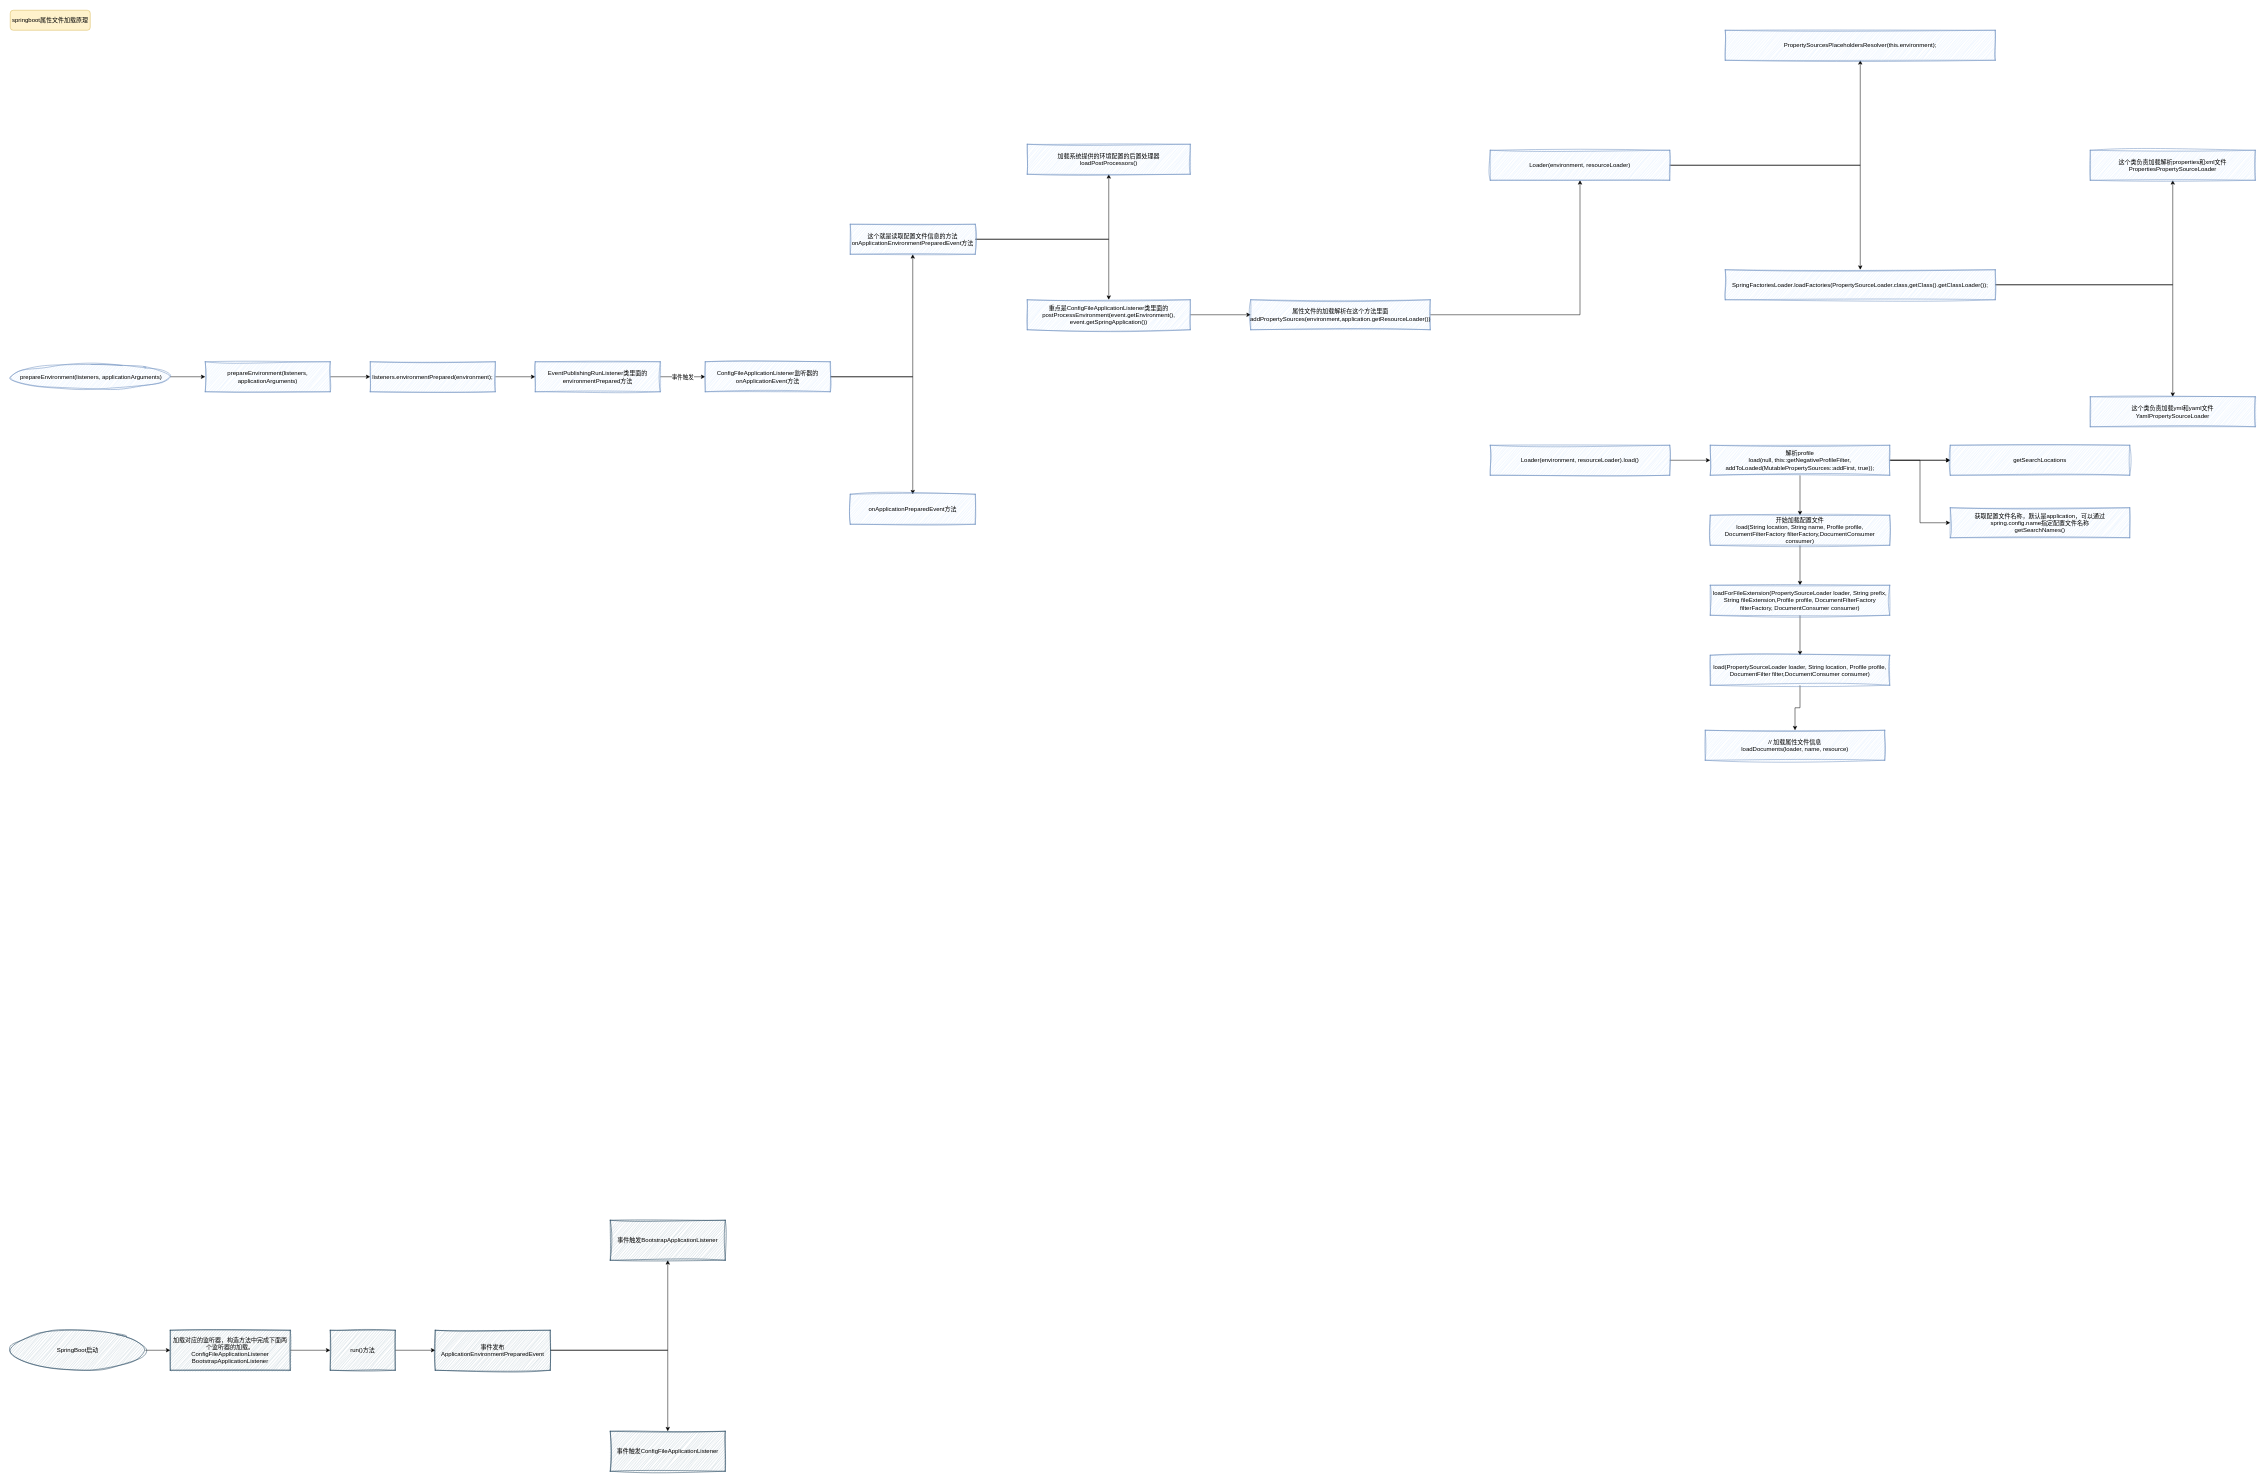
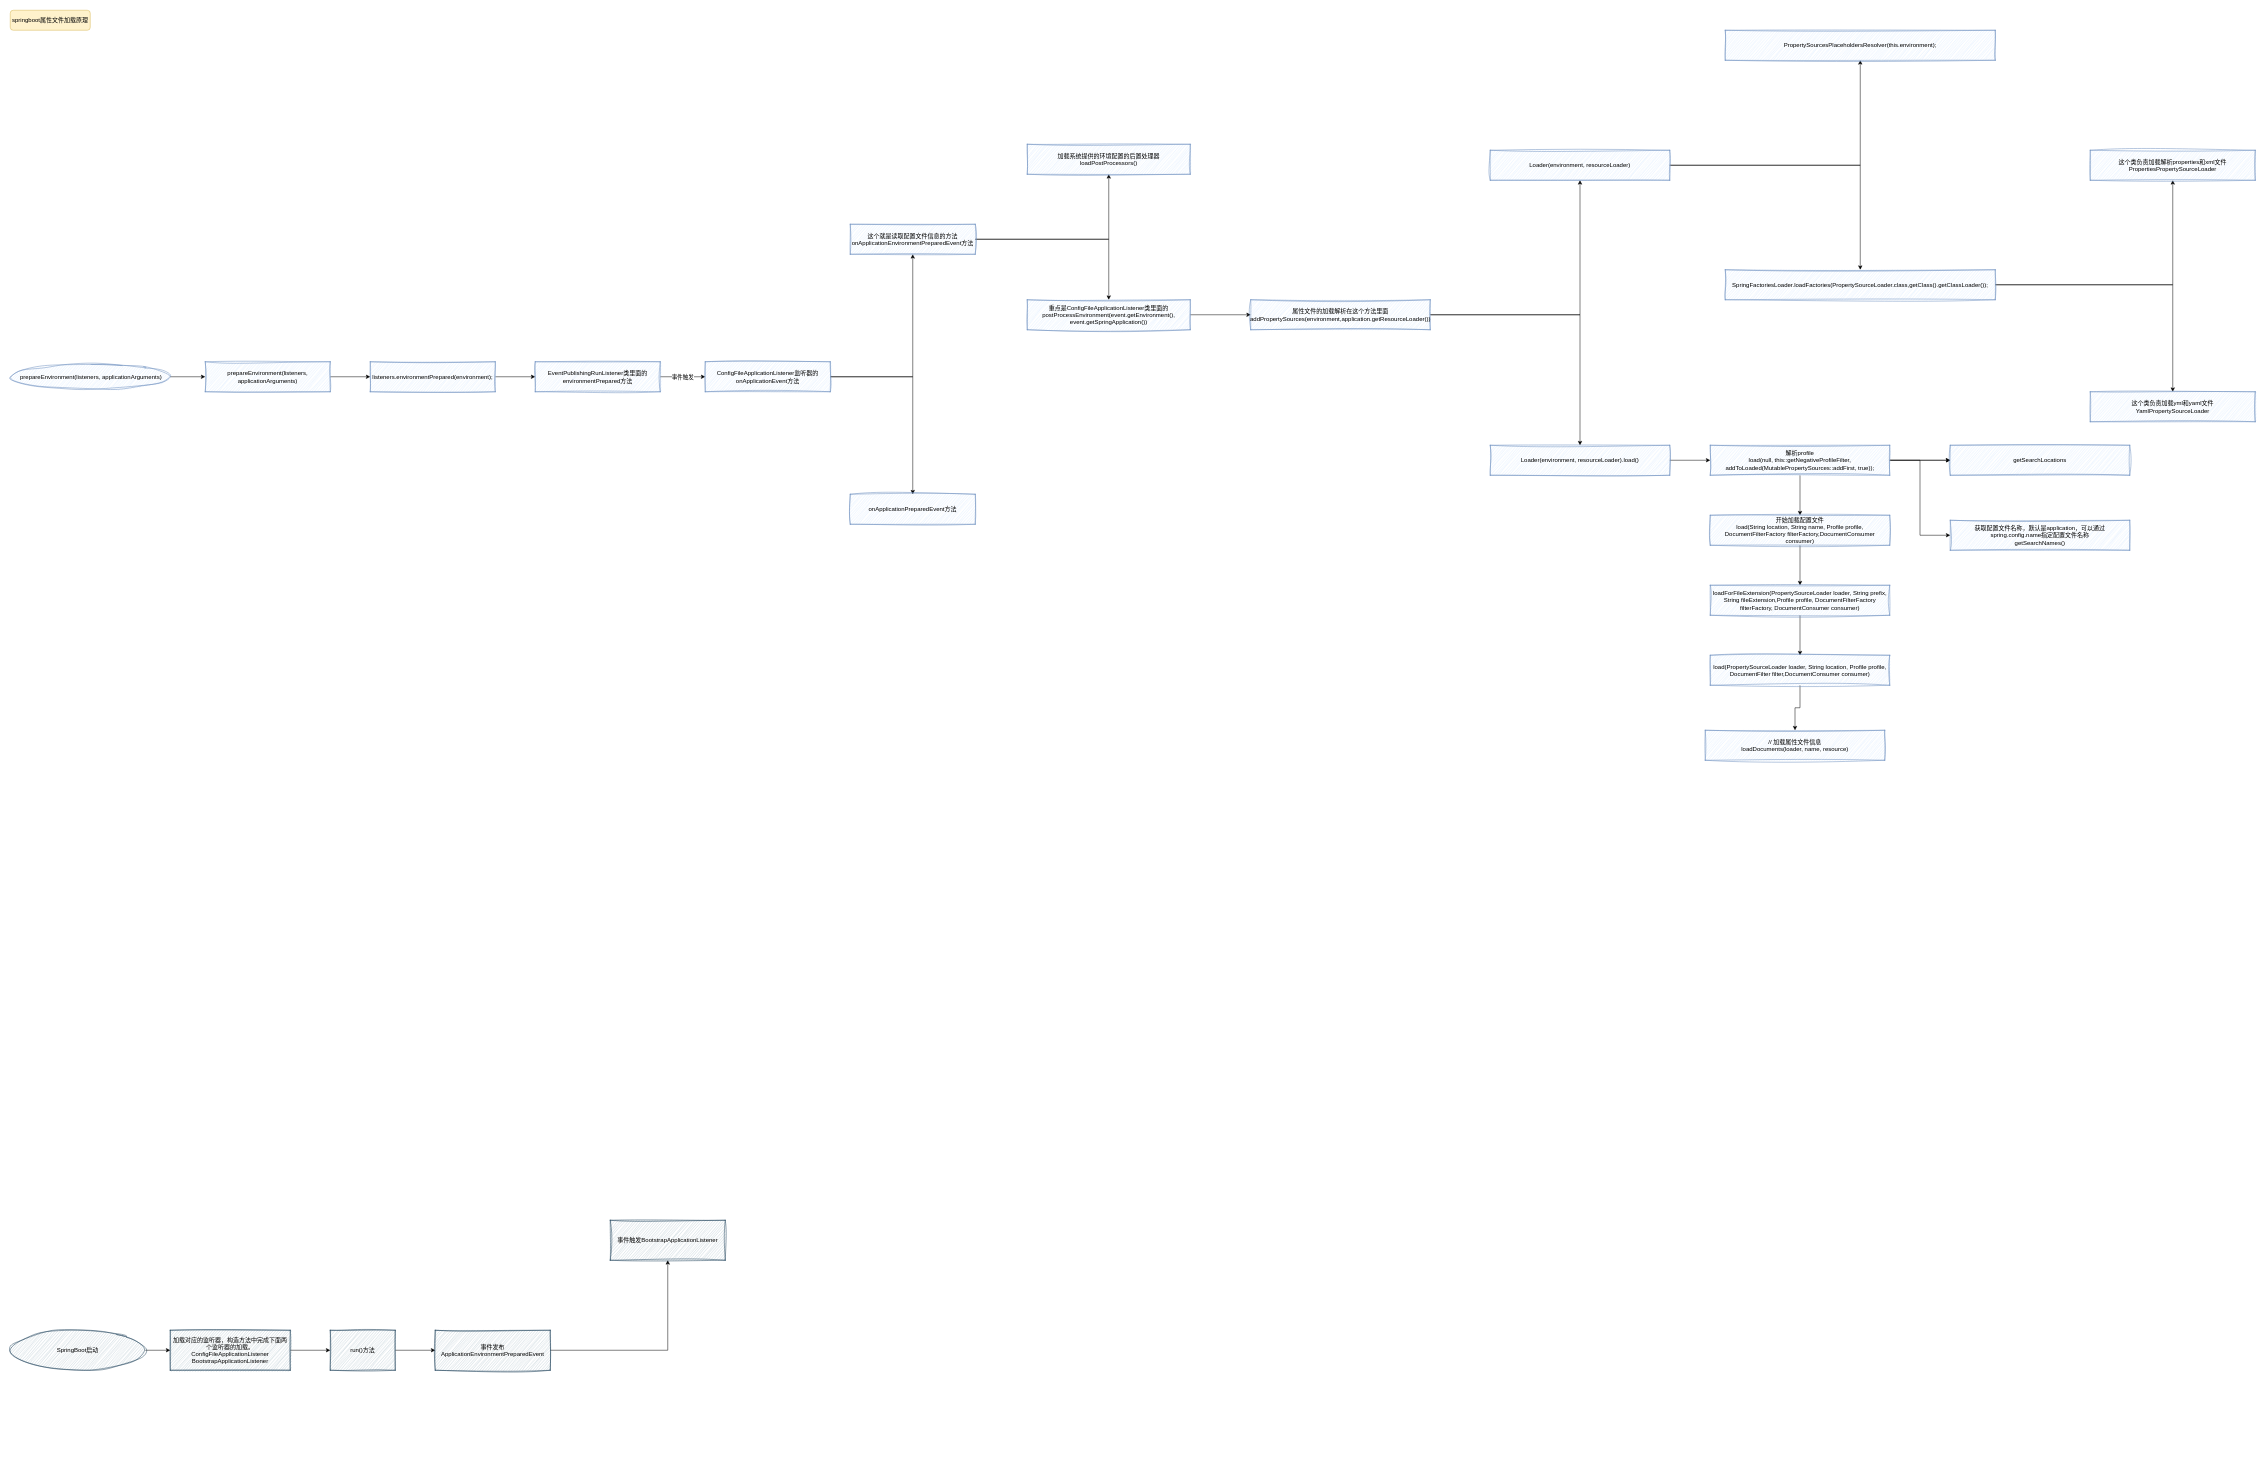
(2173, 412) -> (2173, 407)
none -> (1580, 440)
(2040, 523) -> (2040, 535)
(668, 1426) -> none
(668, 1451) -> none
